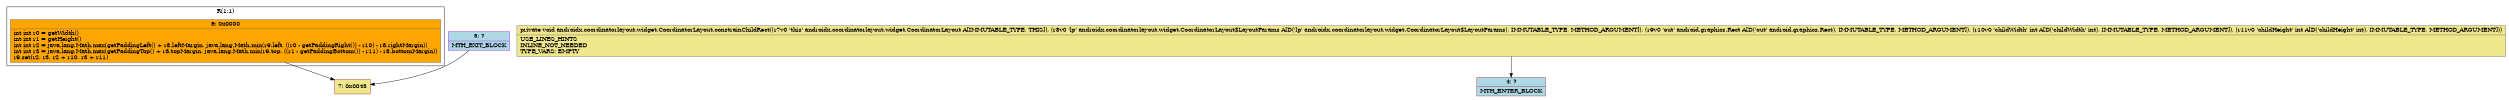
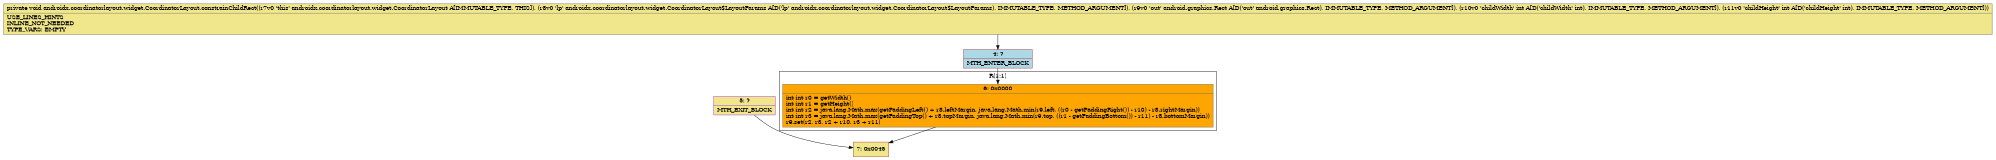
(479, 41) -> (744, 106)
none -> (998, 74)
